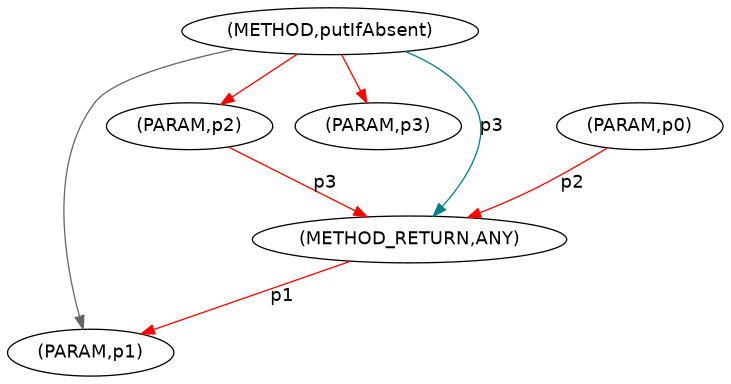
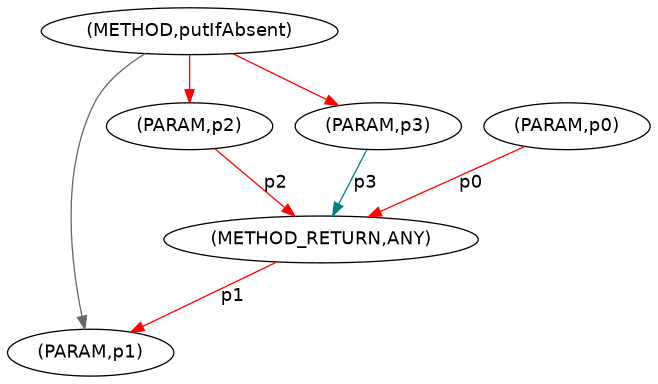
(479, 116) -> (353, 177)
(326, 183) -> (276, 183)
(573, 183) -> (471, 183)
